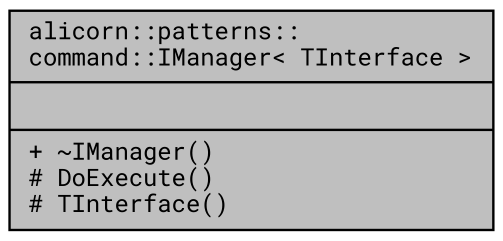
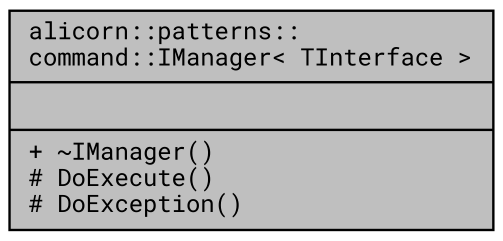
(130, 205) -> (137, 205)
